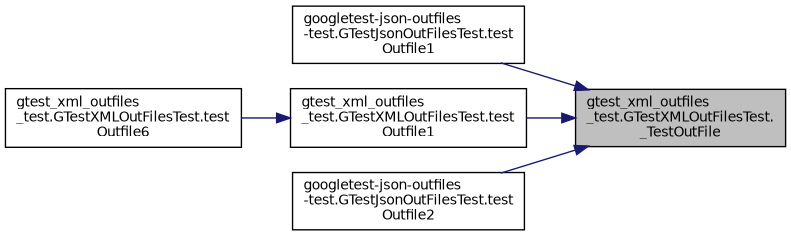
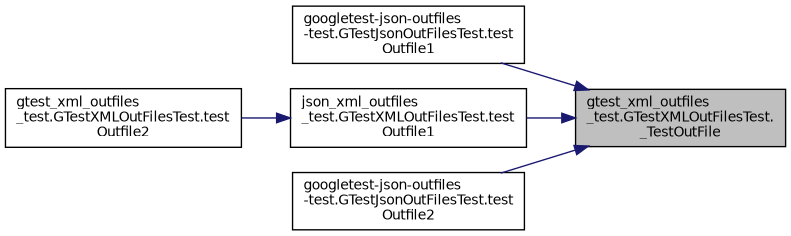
(123, 118) -> (123, 118)
(408, 118) -> (408, 118)
